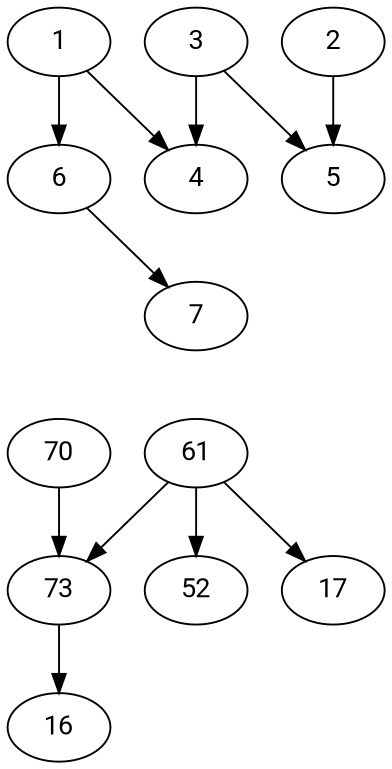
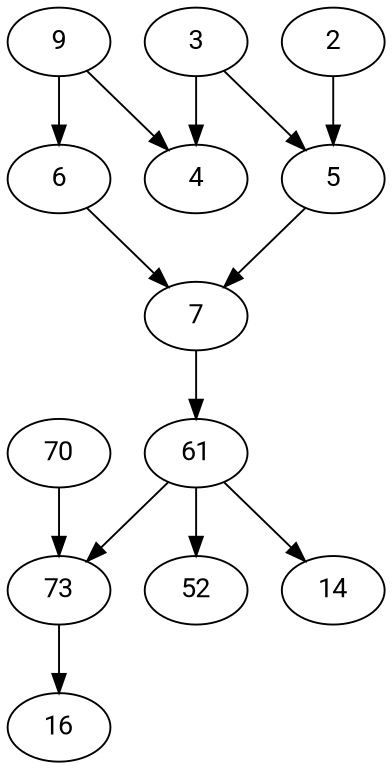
(59, 42) -> (59, 42)
none -> (272, 241)
none -> (196, 375)
(333, 590) -> (333, 590)
